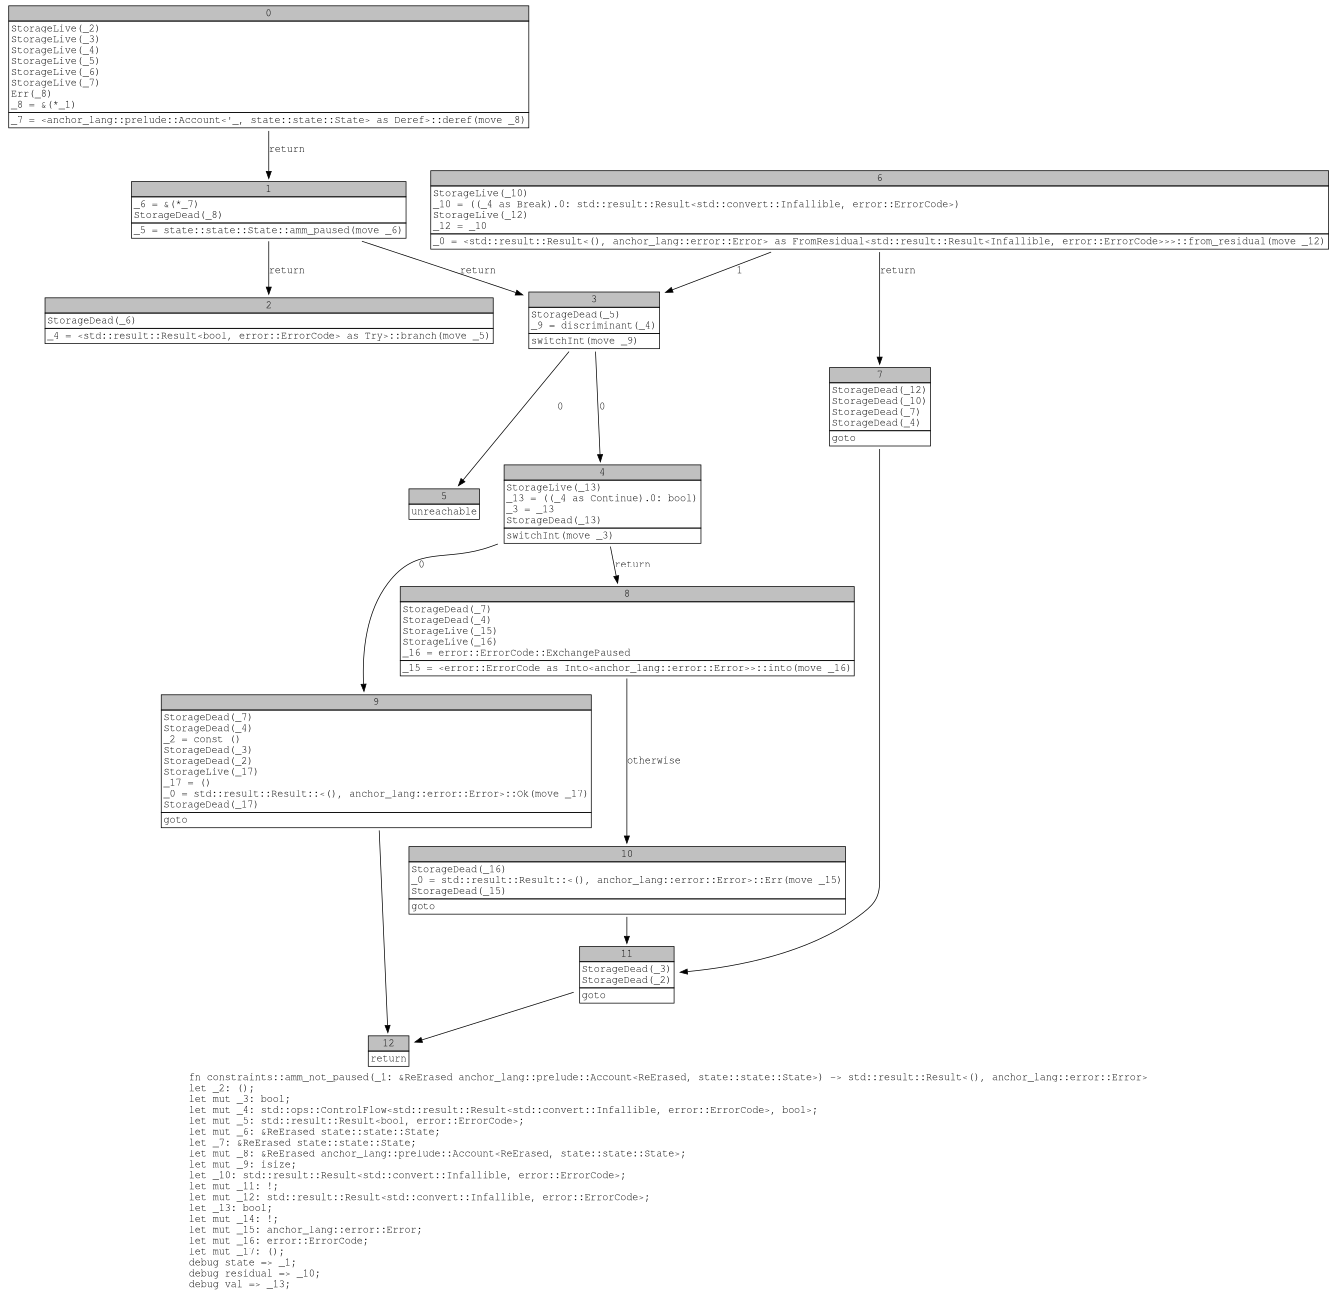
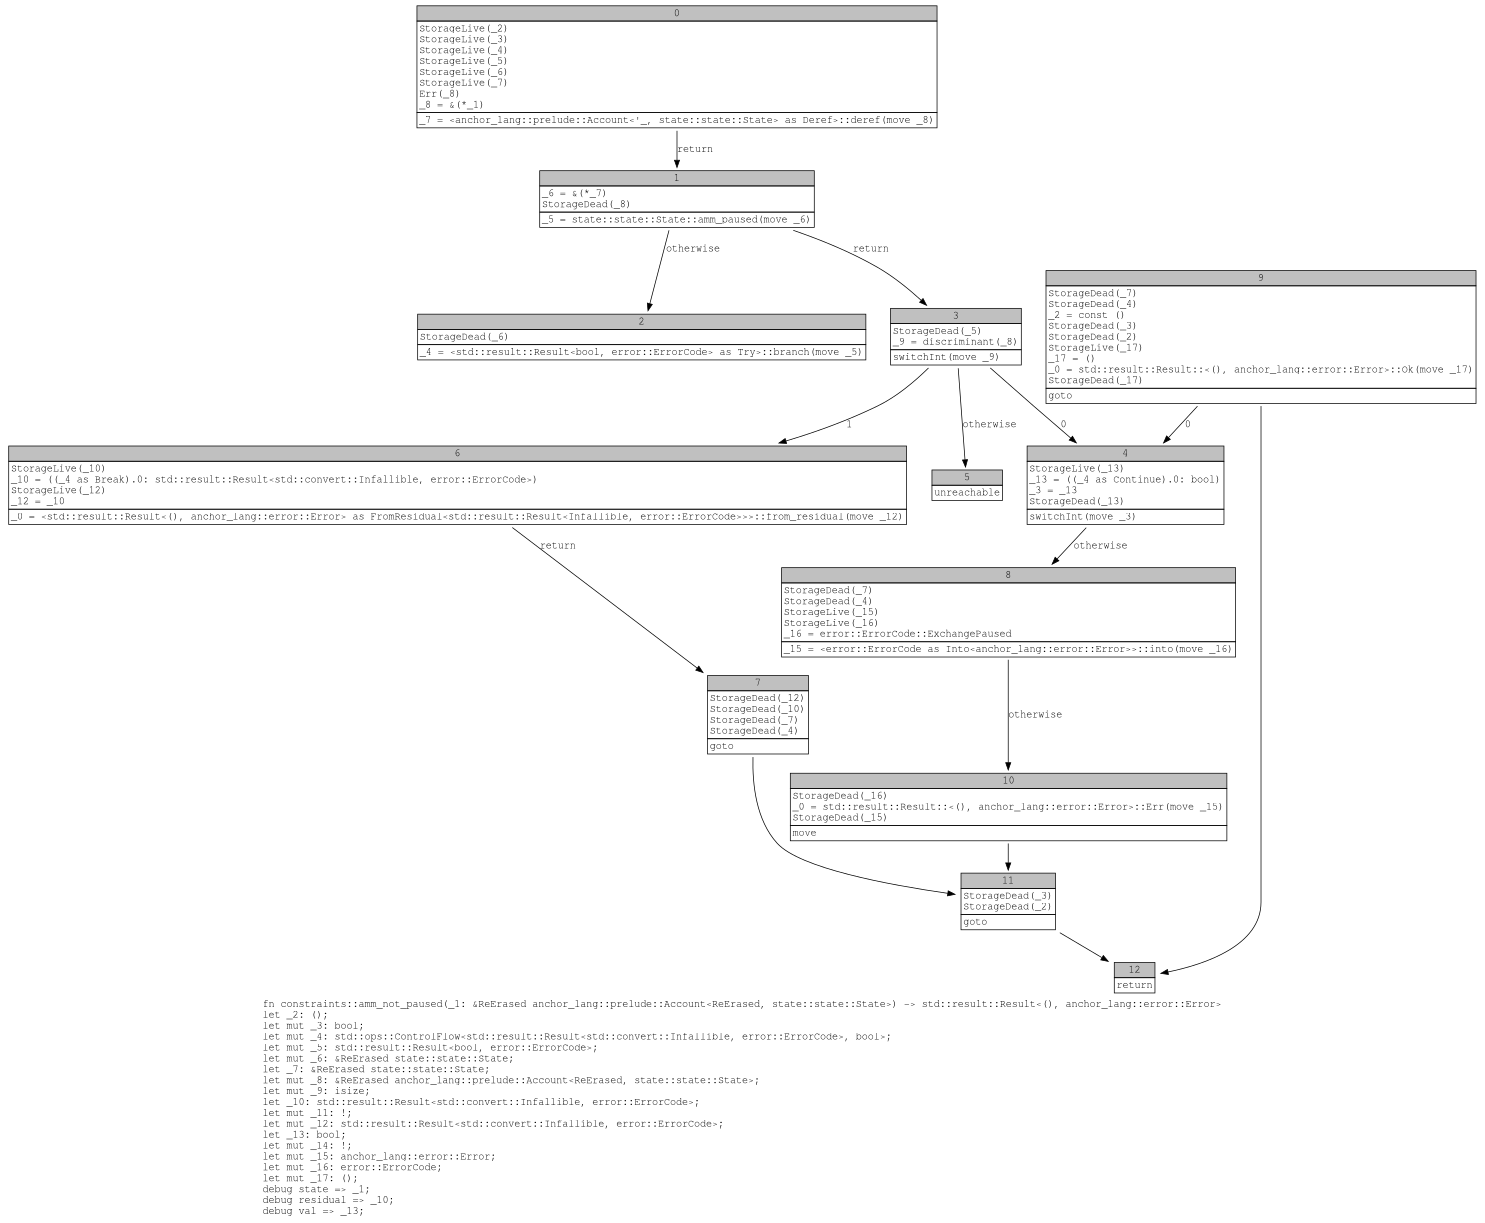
(287, 271) -> (693, 249)
(722, 271) -> (862, 413)
(594, 325) -> (956, 342)
(560, 407) -> (990, 425)
(633, 565) -> (1101, 546)
(393, 578) -> (1183, 422)
(423, 906) -> (805, 833)
